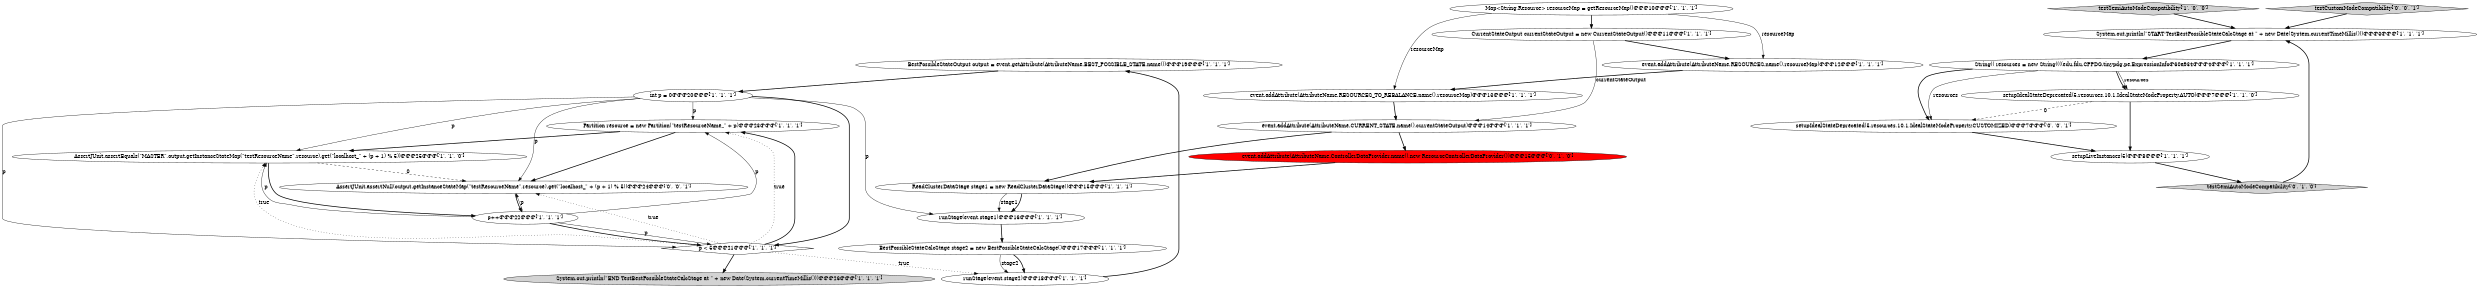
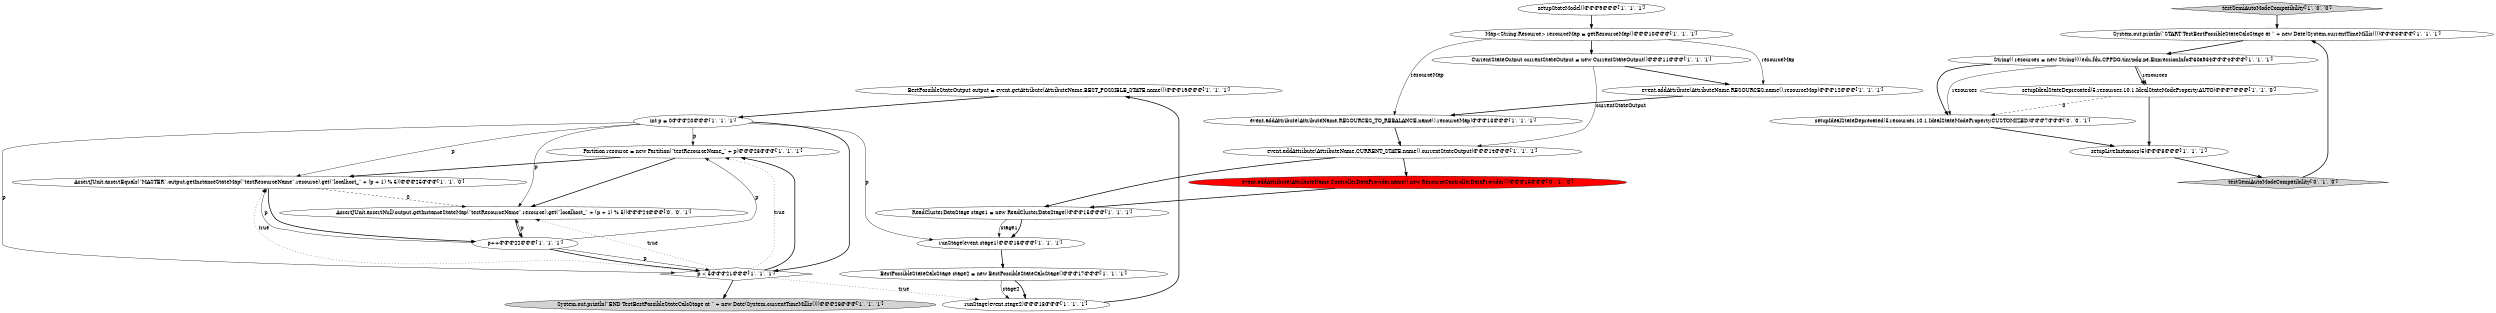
none -> (1591, 9)
(2367, 9) -> none
